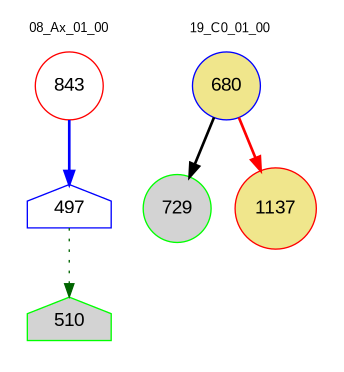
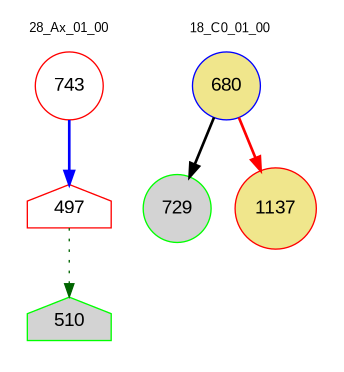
(69, 29) -> (69, 29)
(230, 29) -> (230, 29)
(69, 86) -> (69, 86)
(69, 209) -> (69, 209)
